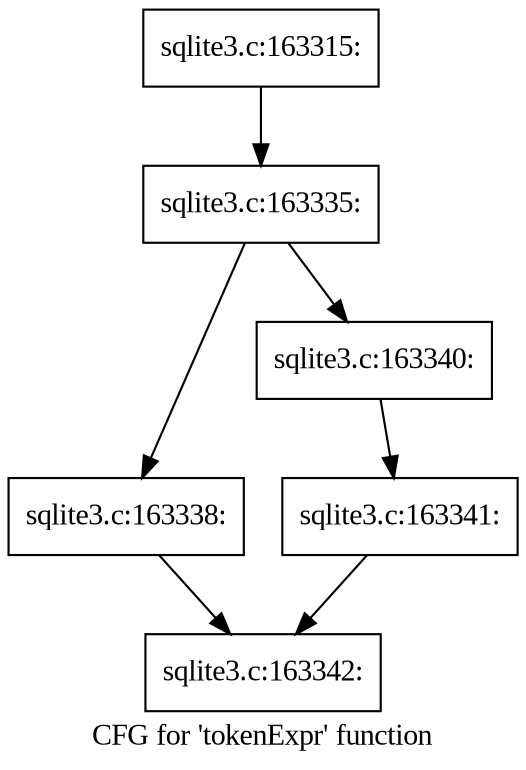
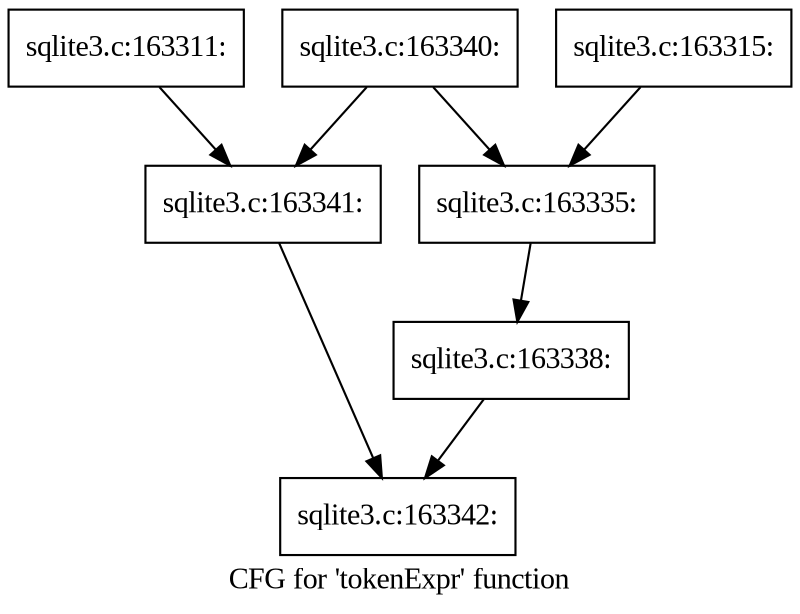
none -> (126, 48)
(311, 274) -> (461, 118)
